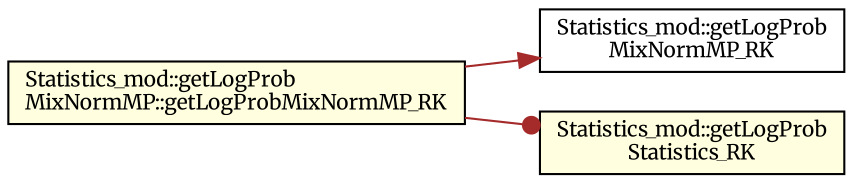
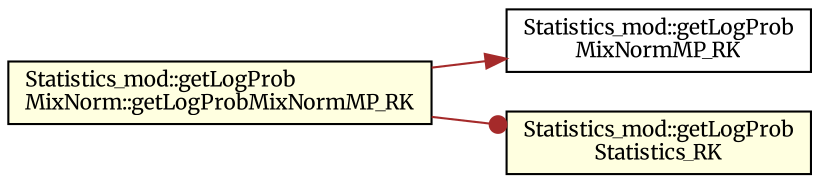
(237, 93) -> (220, 93)
